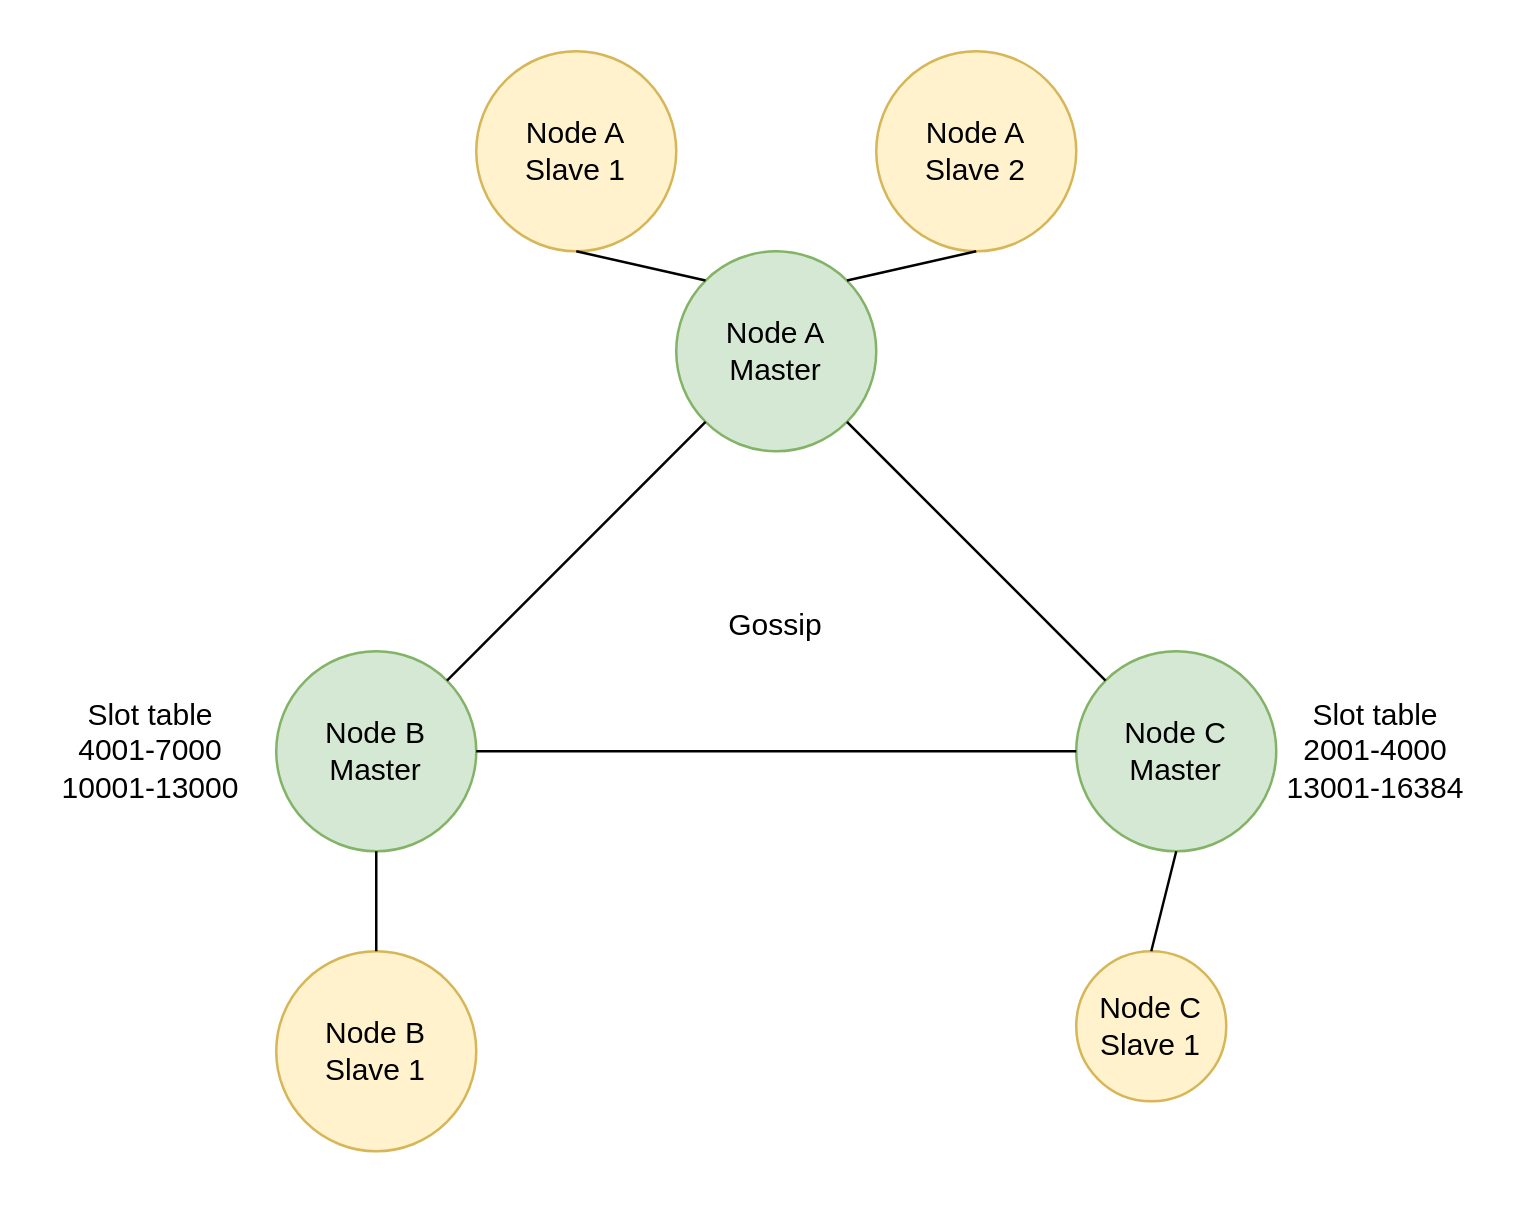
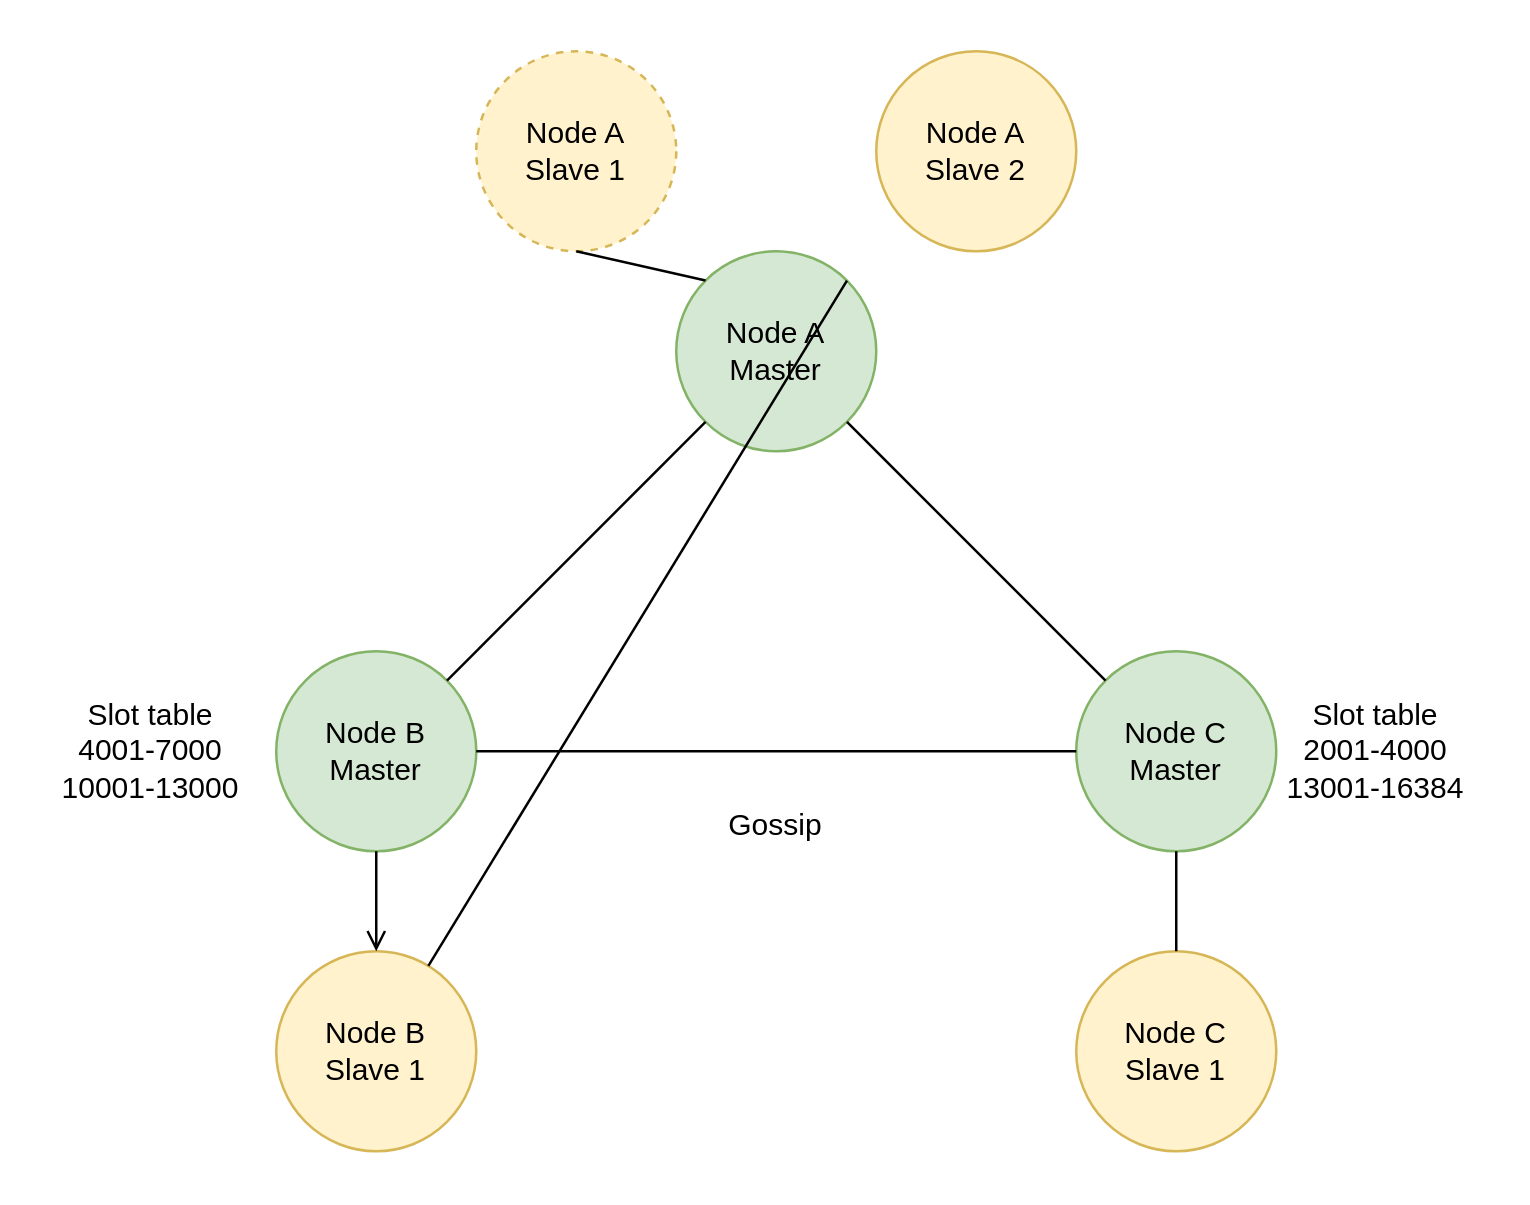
(576, 151) -> (576, 151)
(912, 266) -> (705, 514)
(776, 626) -> (776, 826)
(376, 945) -> (376, 942)
(1151, 1026) -> (1176, 1051)
